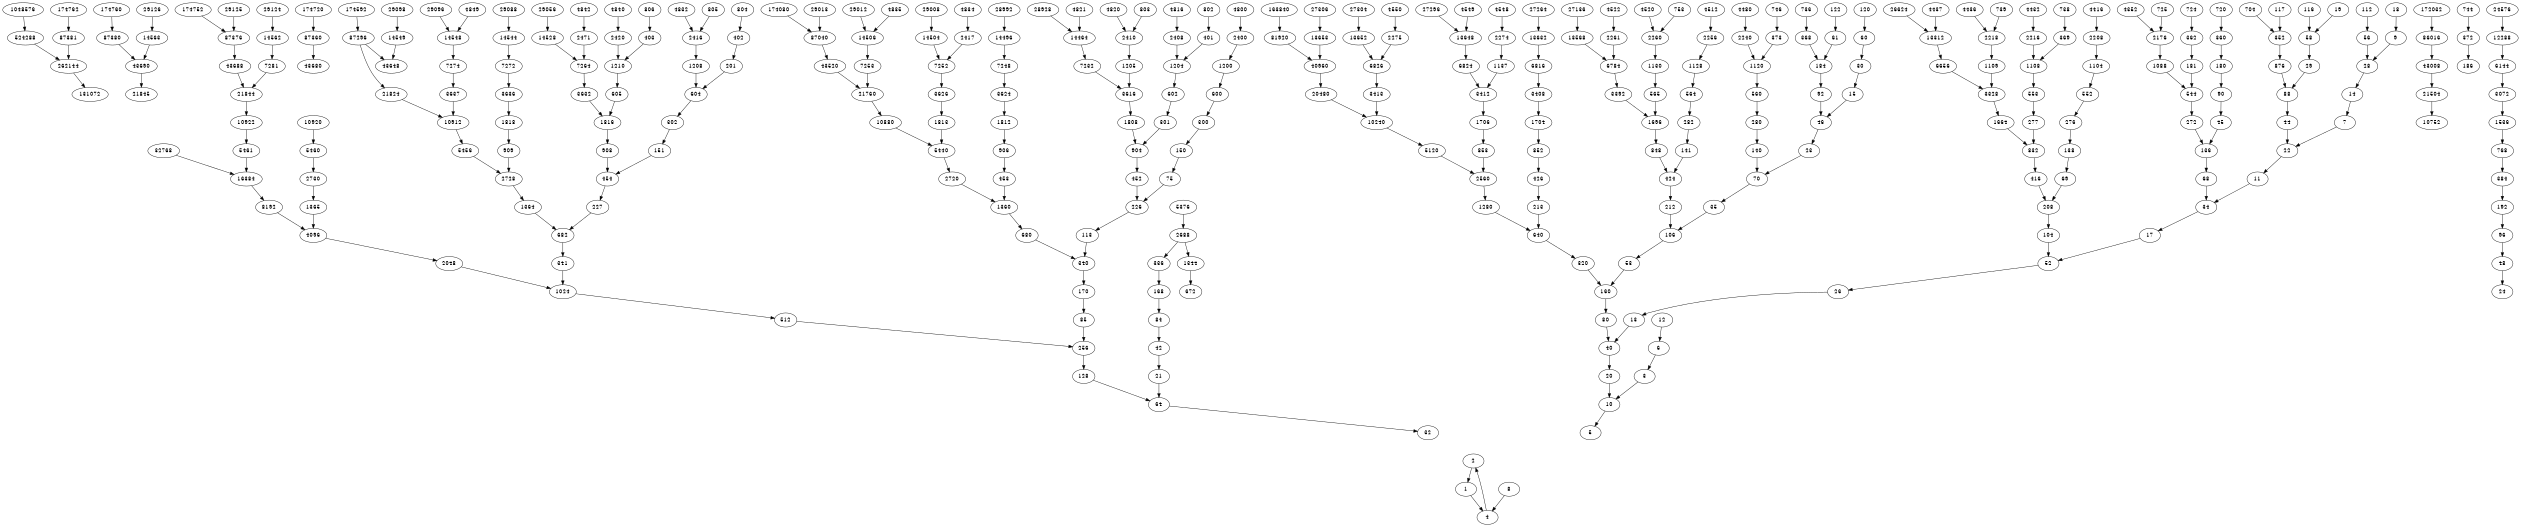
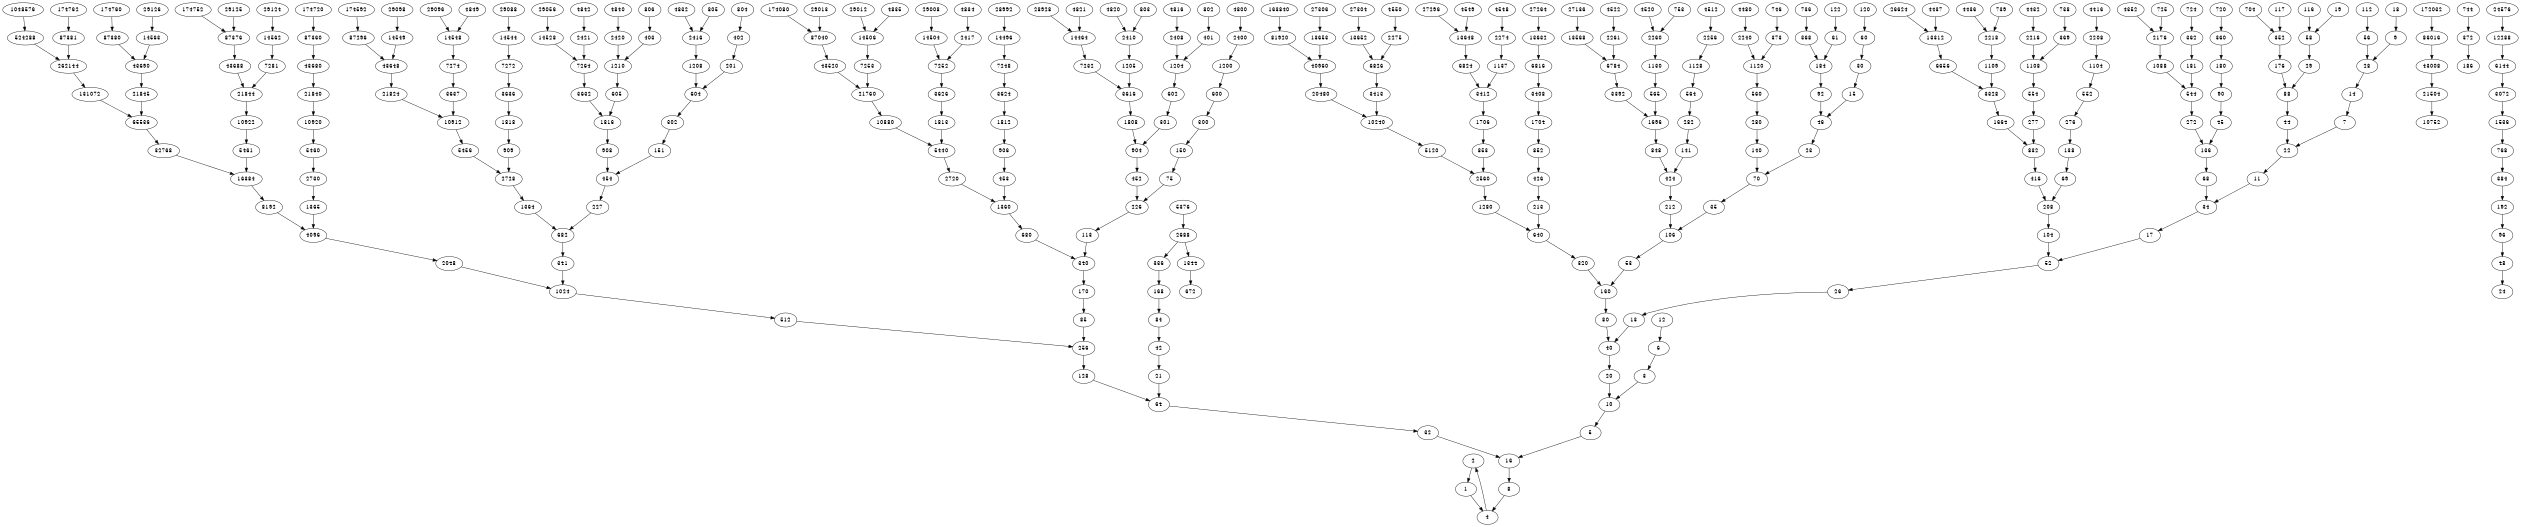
(584, 38) -> (584, 38)
(368, 66) -> (391, 78)
(2280, 66) -> (2280, 66)
none -> (313, 94)
(2034, 94) -> (2034, 94)
none -> (141, 123)
none -> (1509, 461)
